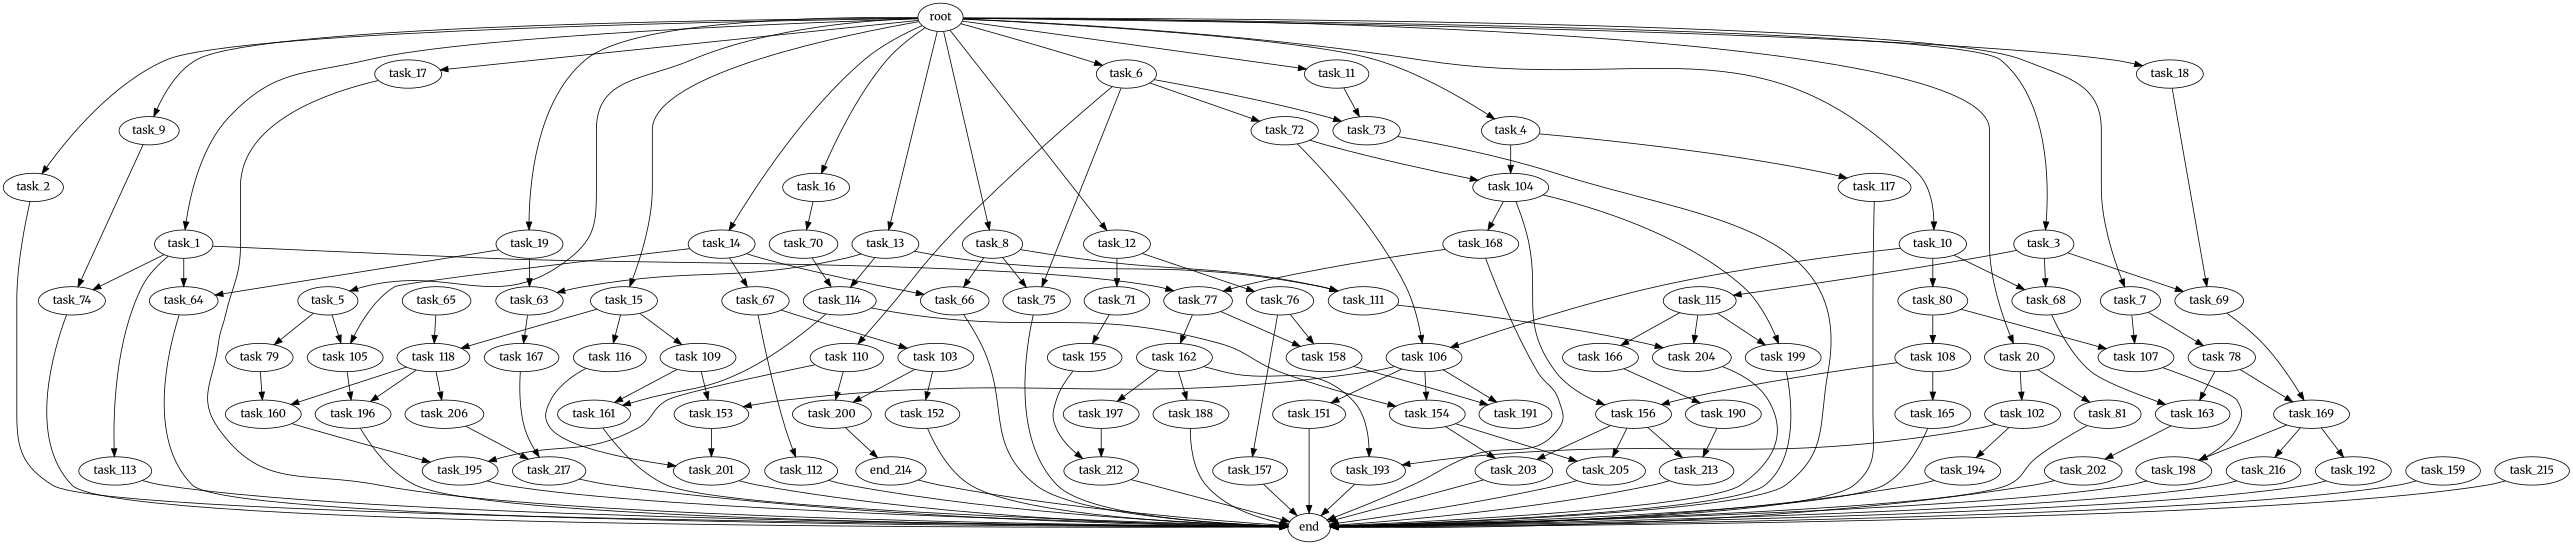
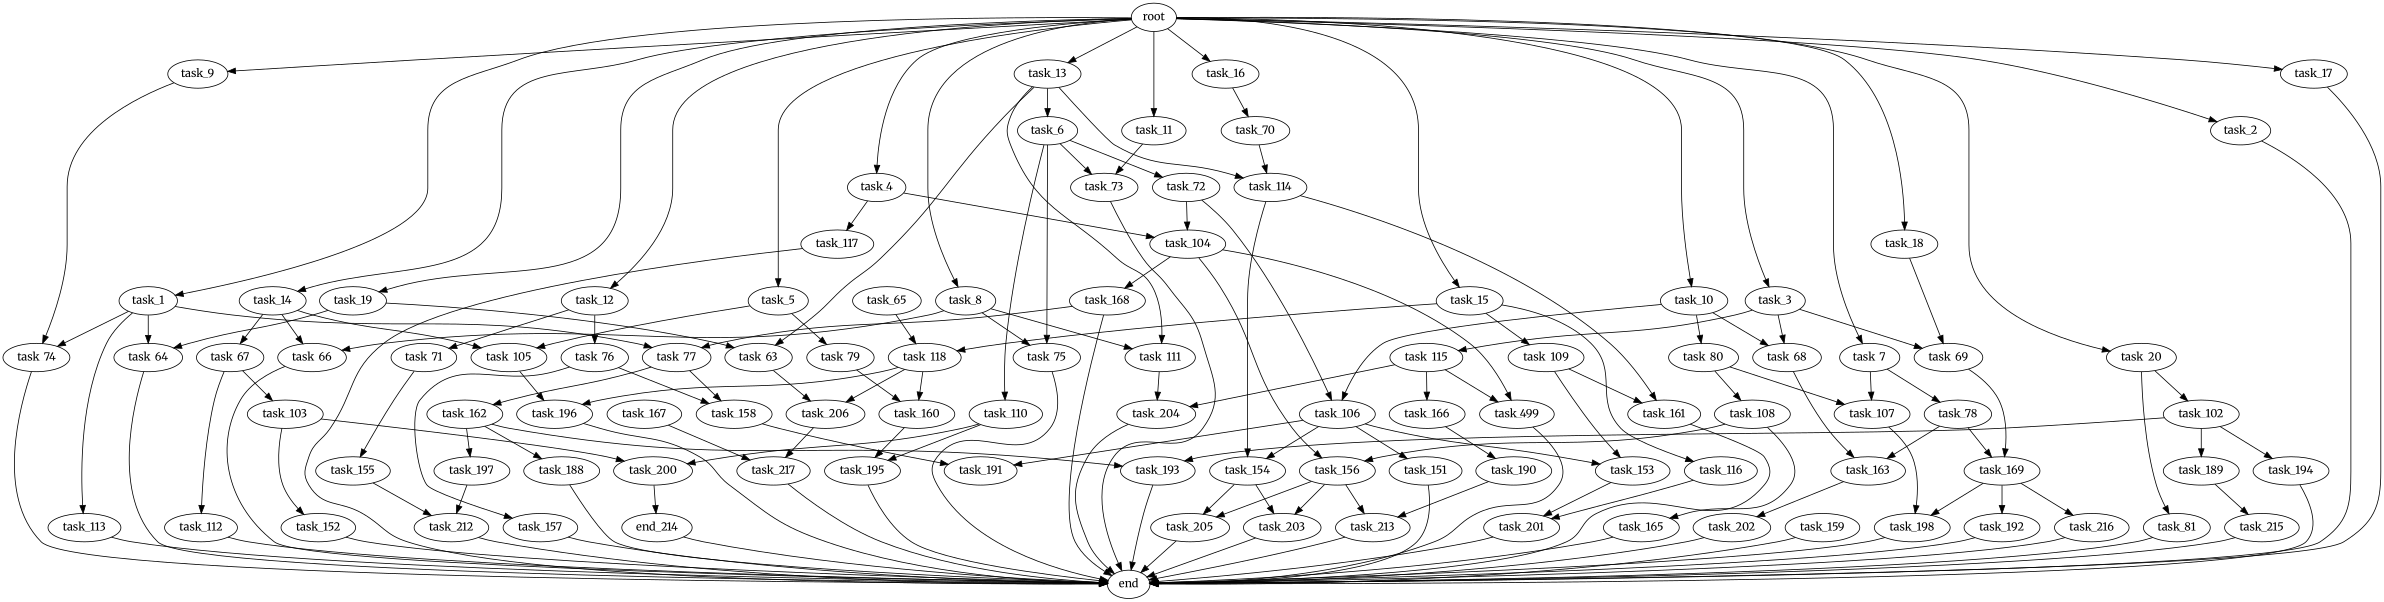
(1028, 43) -> (1048, 99)
(526, 324) -> (784, 379)
(1783, 358) -> (1517, 414)
none -> (2201, 471)
